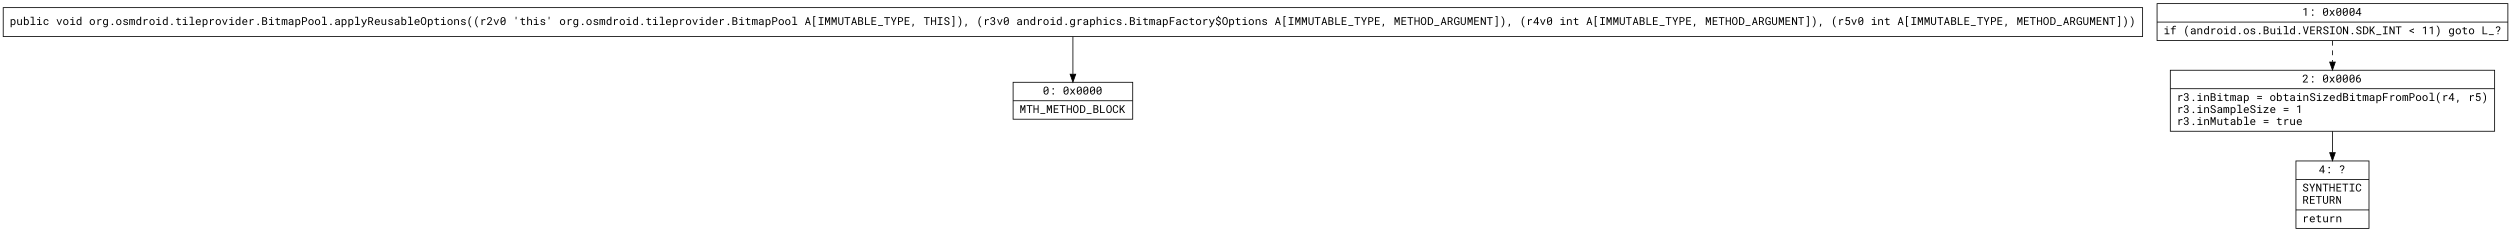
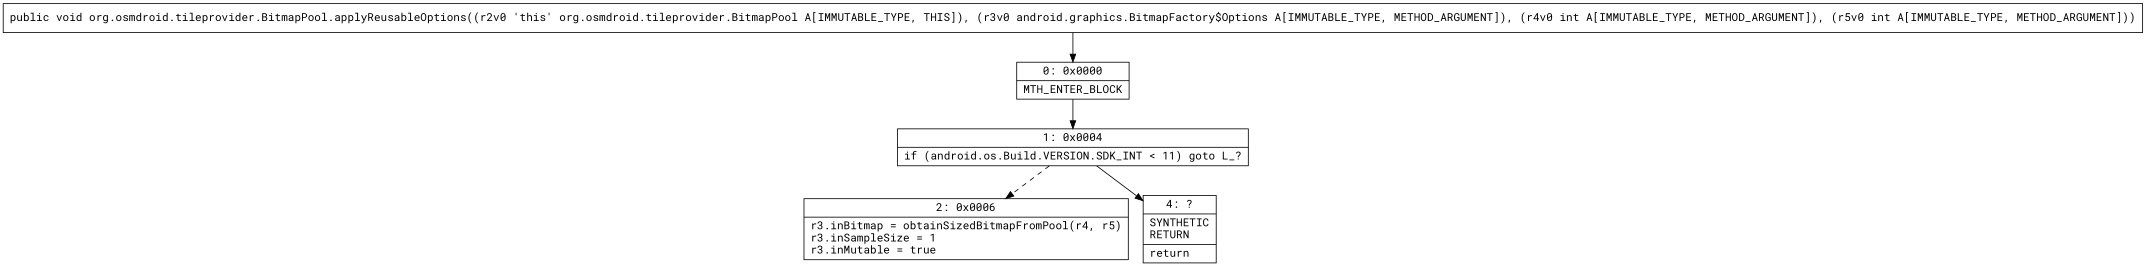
none -> (1073, 110)
(1073, 110) -> (1073, 90)
(2332, 142) -> (1117, 181)
